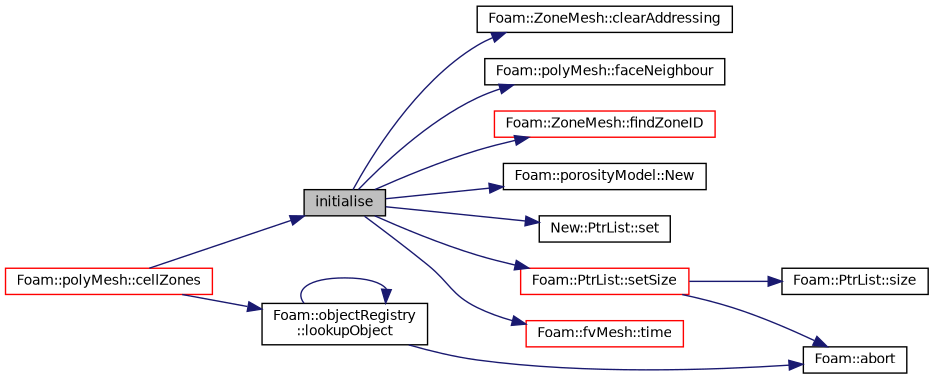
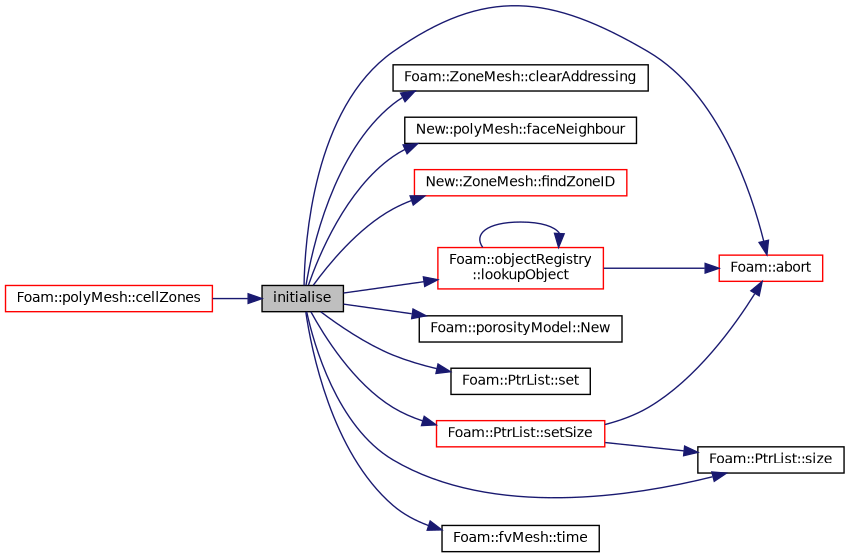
none -> (505, 7)
(605, 72) -> (521, 130)
(605, 124) -> (521, 183)
(605, 229) -> (521, 381)
(215, 301) -> (384, 287)
(345, 324) -> (521, 268)
(605, 334) -> (521, 539)
(855, 360) -> (771, 268)
none -> (464, 487)
